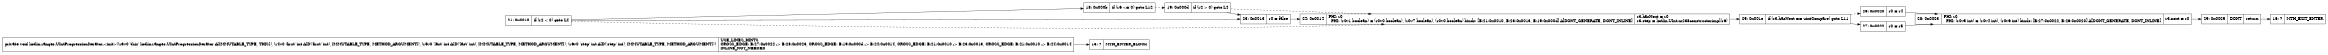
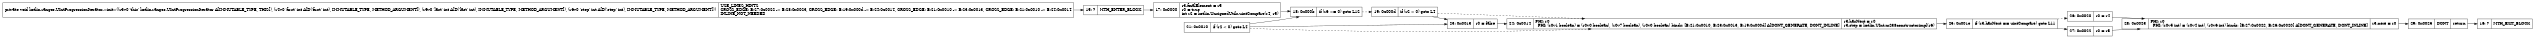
none -> (1217, 10)
(2305, 19) -> (2512, 24)
